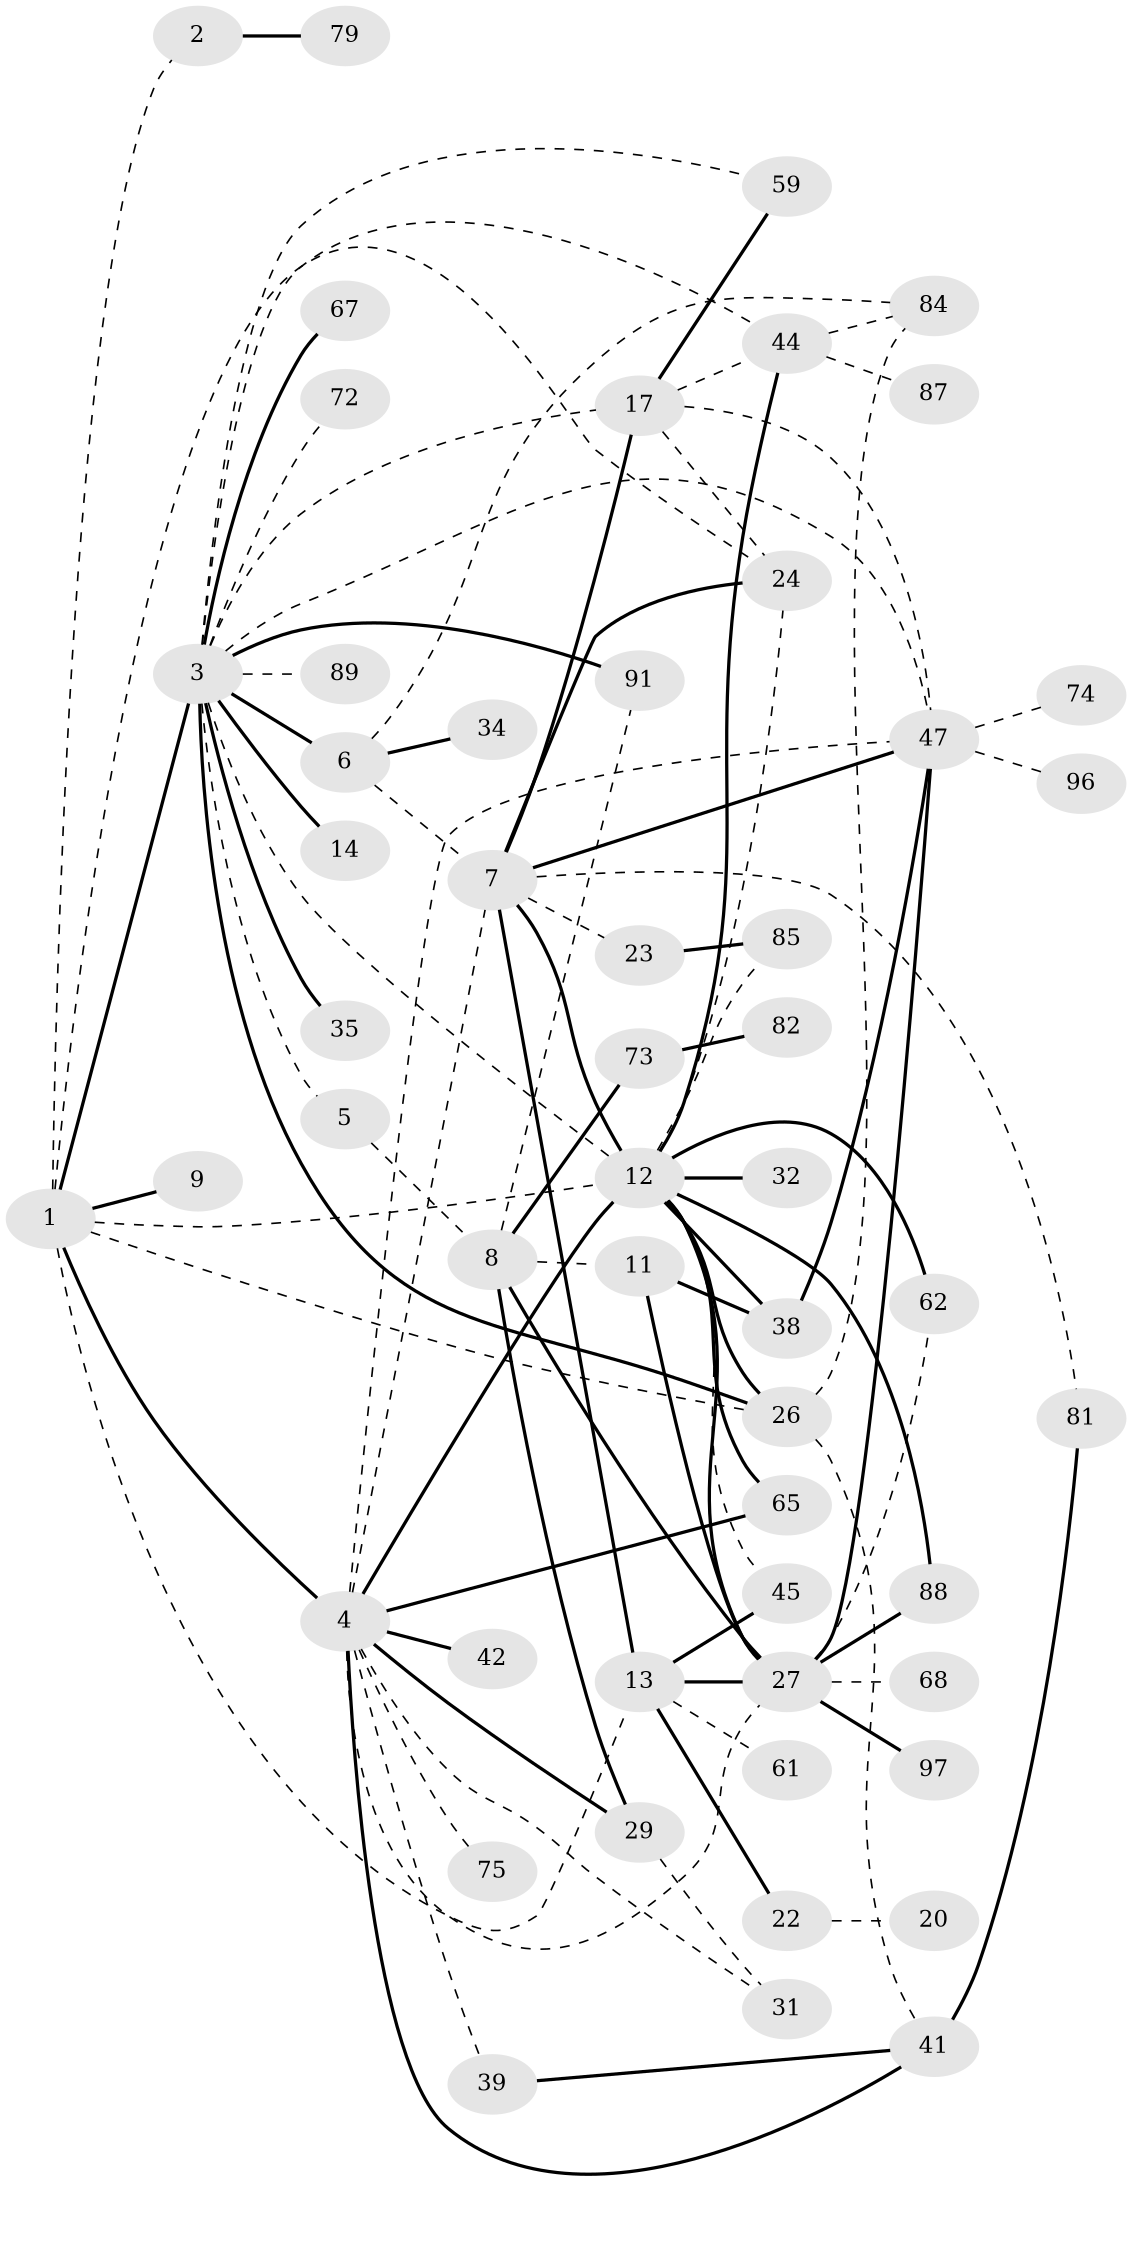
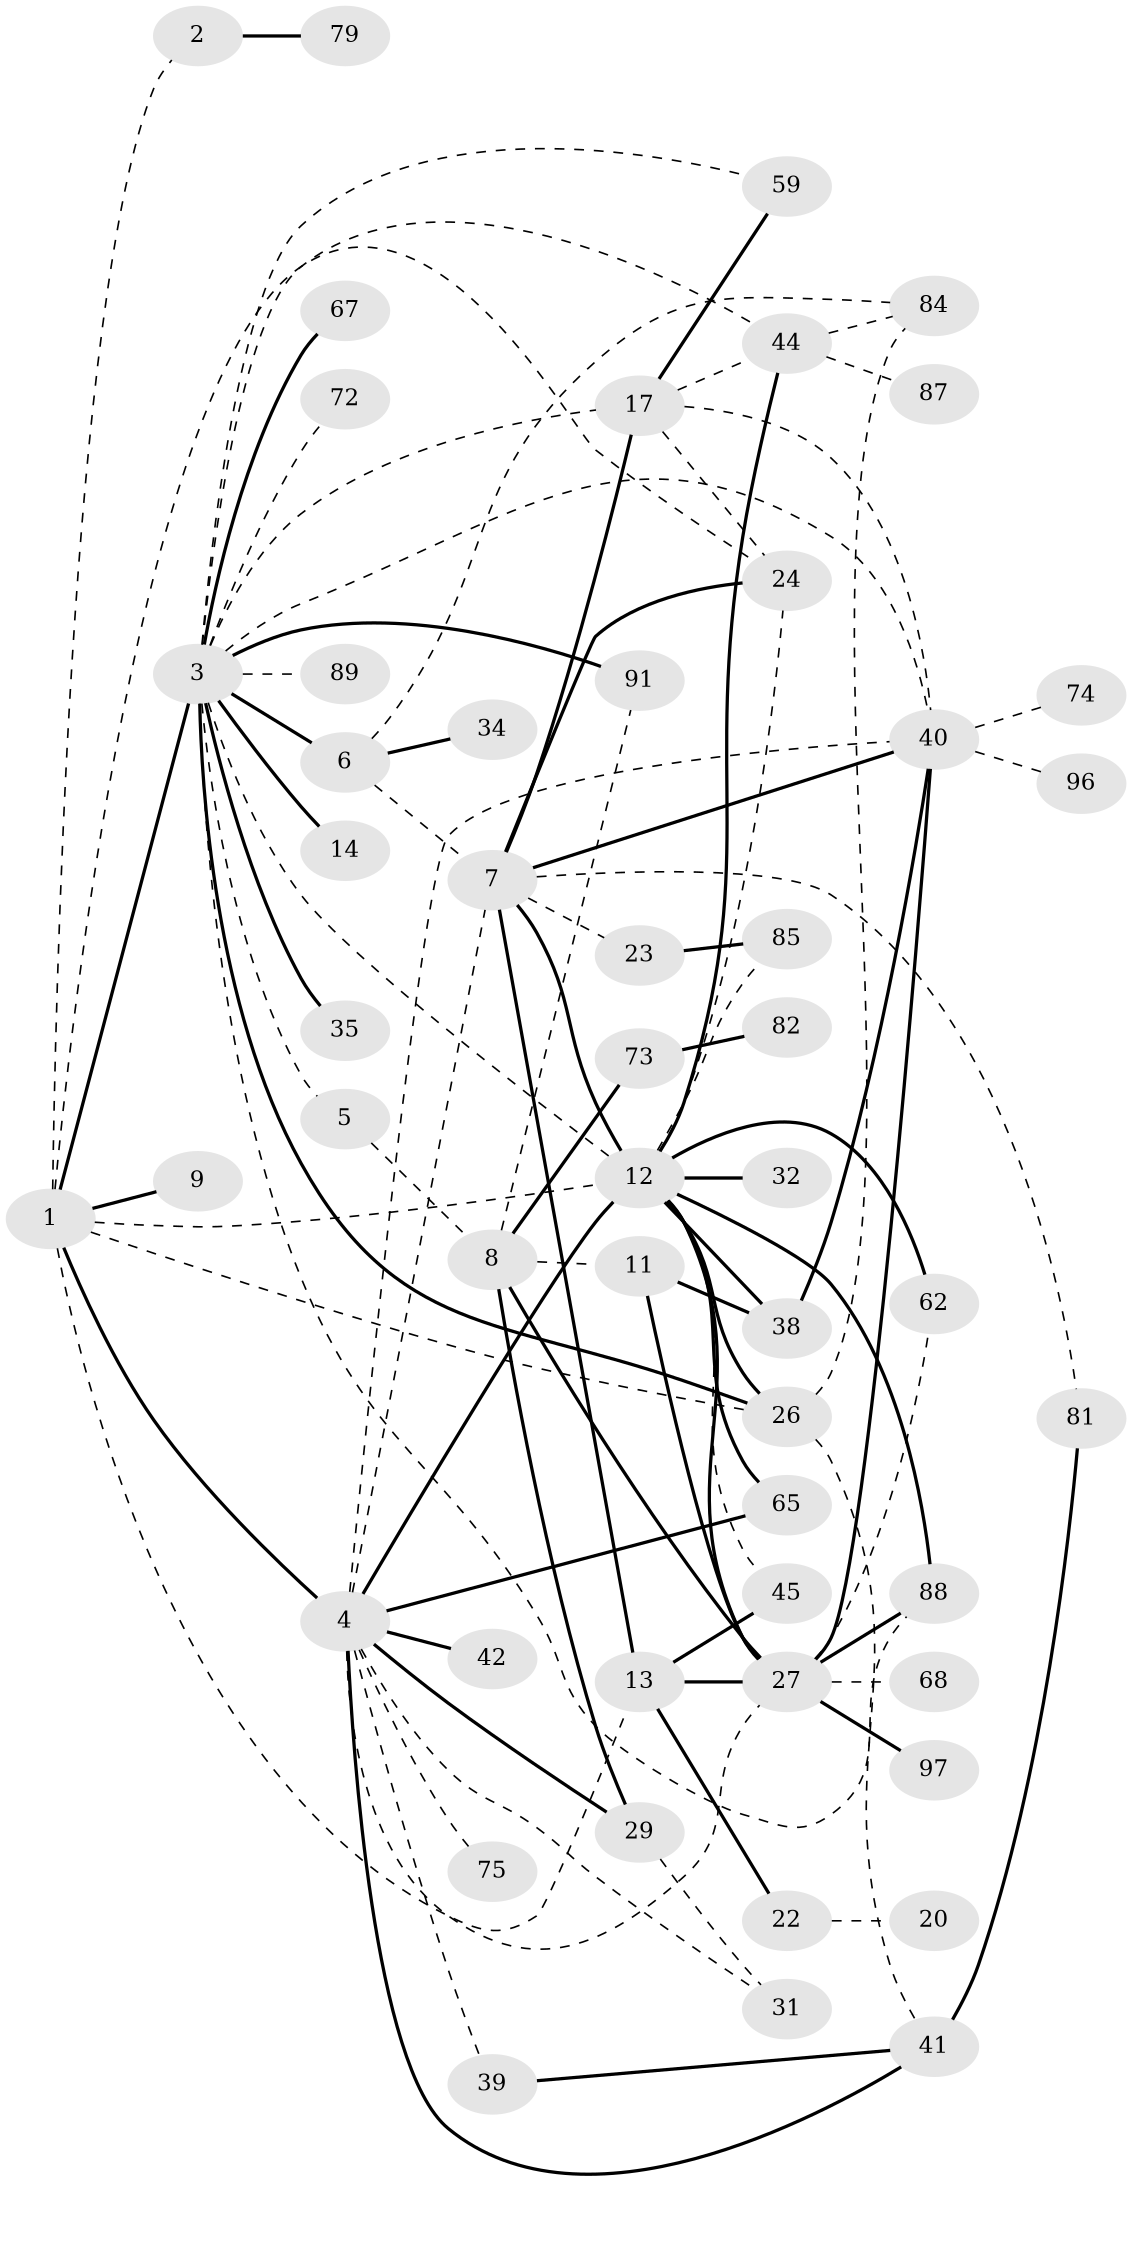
(934, 740) -> (934, 740)
none -> (419, 1462)
(787, 1770) -> none
